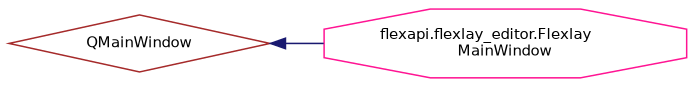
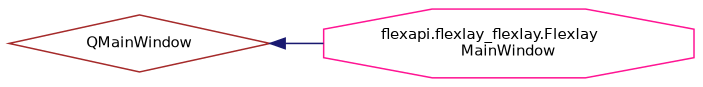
(505, 43) -> (509, 43)
